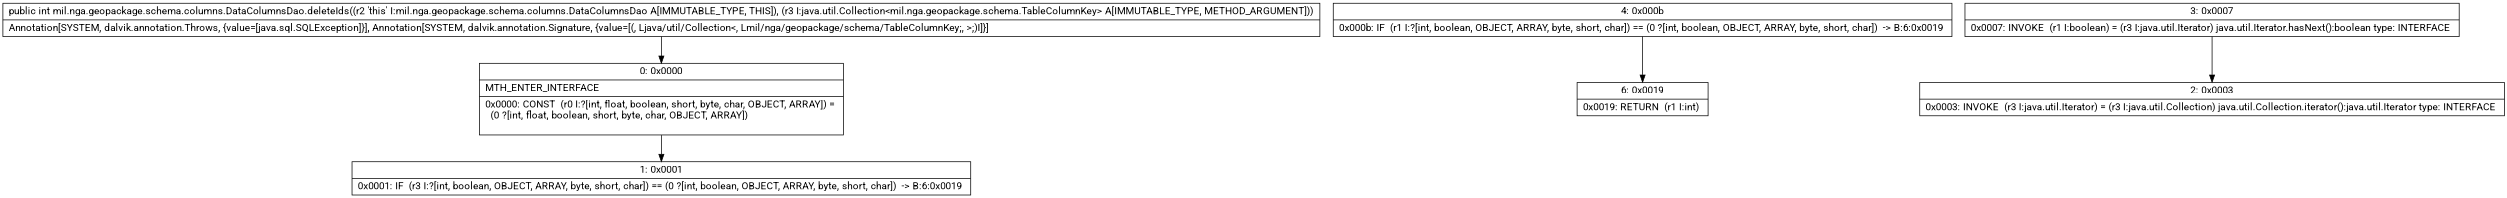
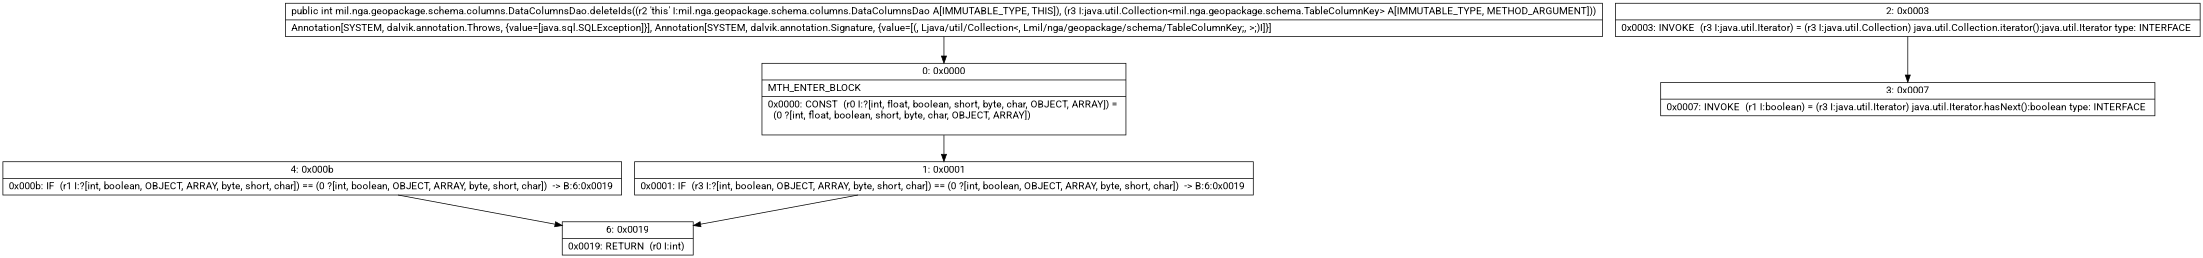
(2212, 56) -> (1908, 56)
(542, 88) -> (815, 88)
(1643, 107) -> (628, 246)
none -> (779, 210)
